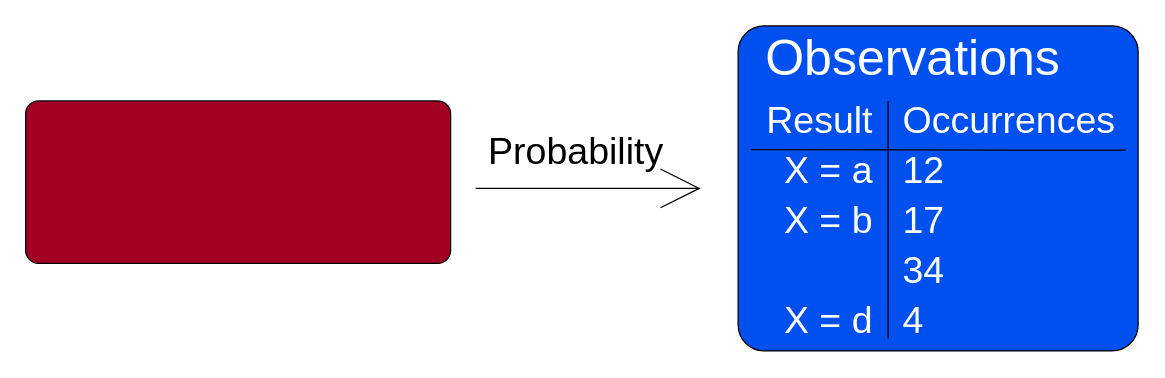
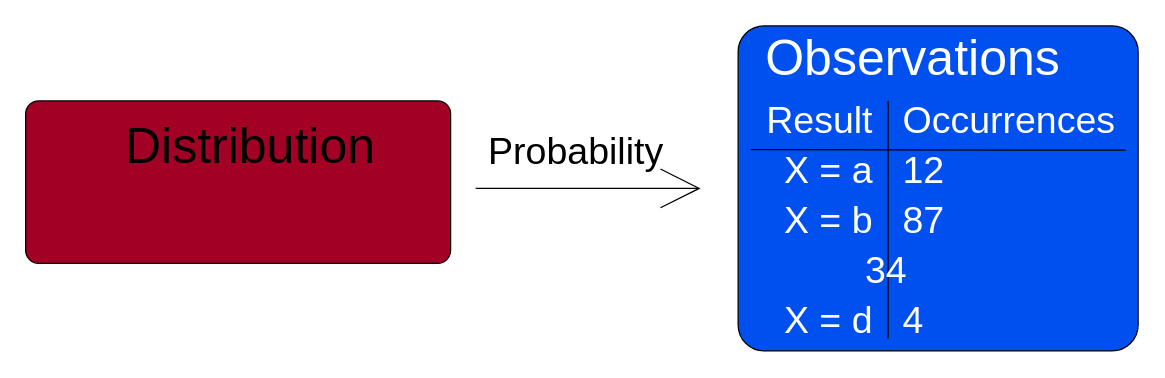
none -> (251, 144)
(924, 219) -> (924, 219)
(1013, 269) -> (976, 269)
